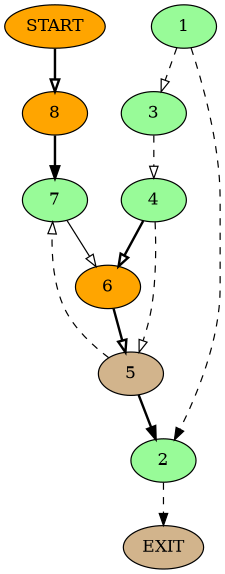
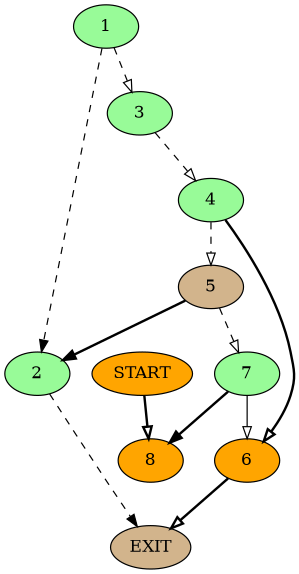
(55, 151) -> (204, 413)
(118, 324) -> (204, 499)
